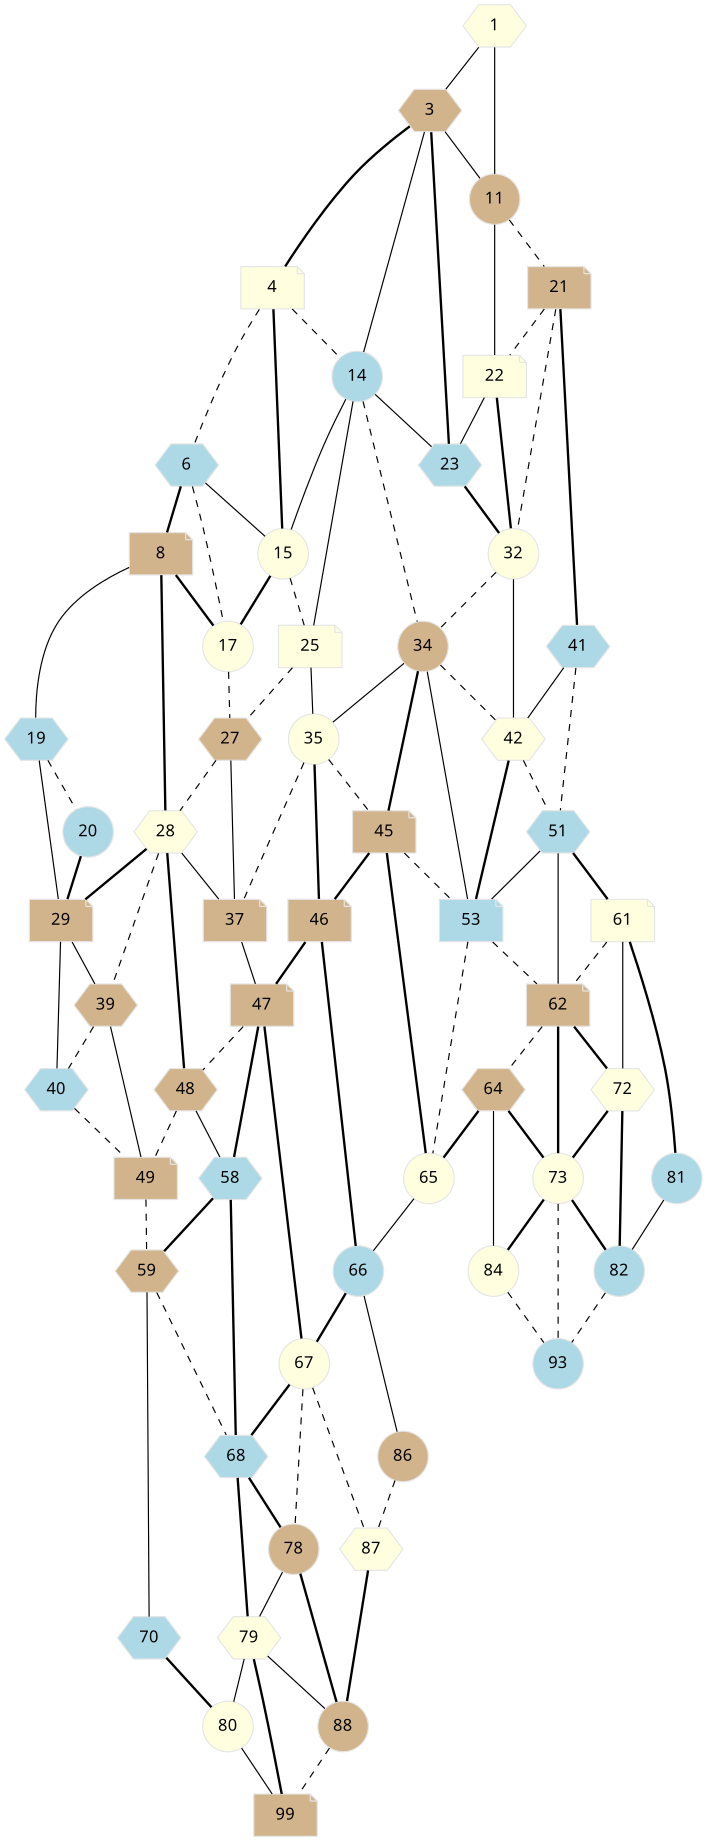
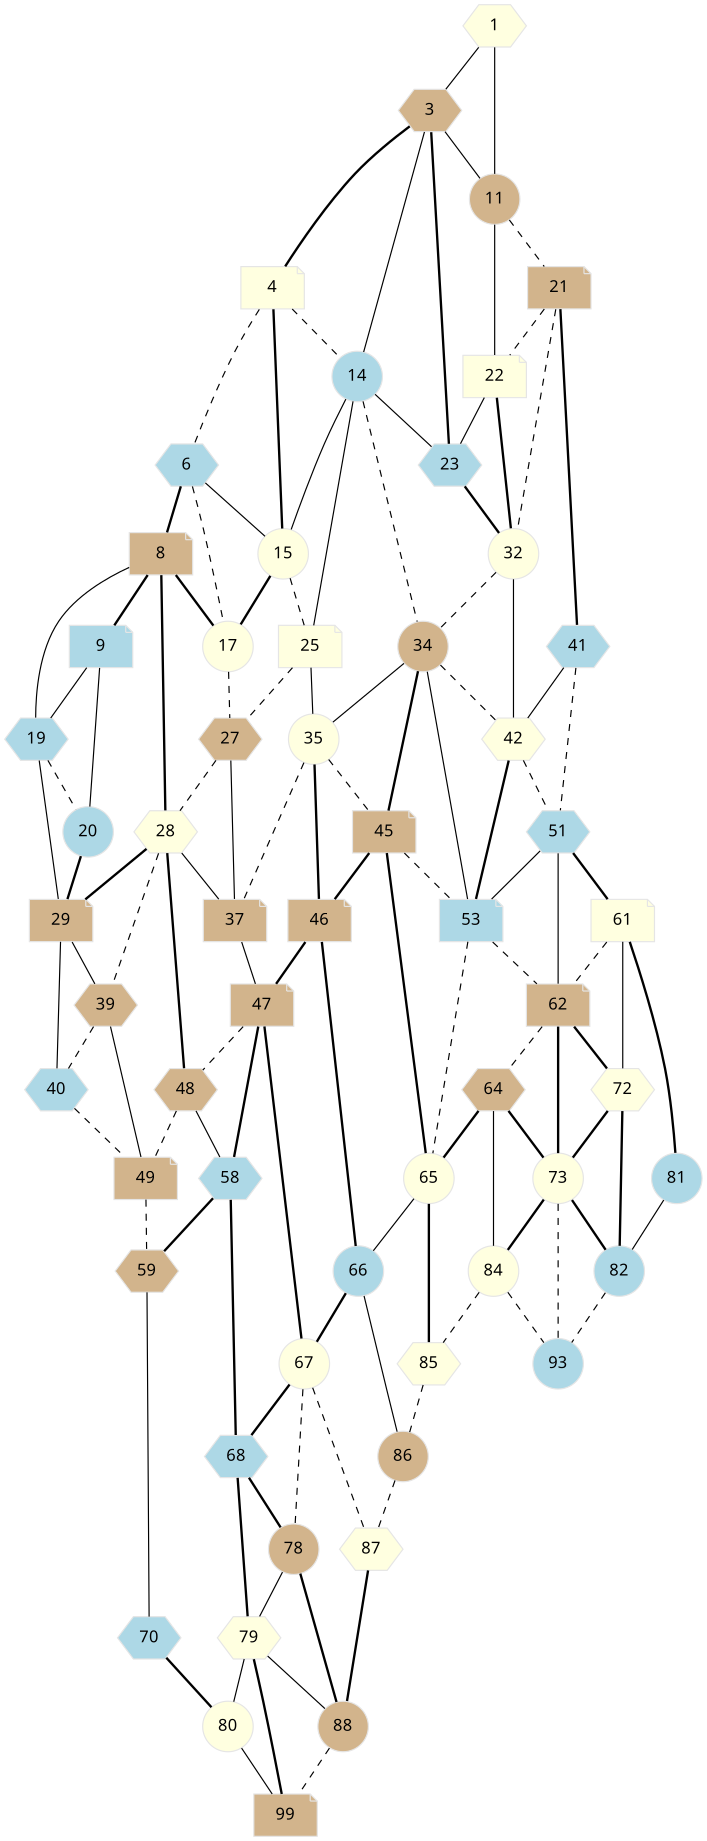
none -> (101, 646)
(191, 1364) -> none
none -> (429, 1364)
